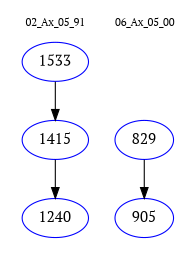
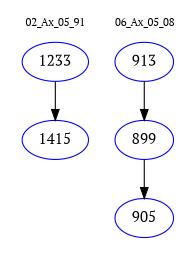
(145, 23) -> (145, 23)
(55, 62) -> (55, 62)
none -> (144, 62)
(144, 140) -> (144, 140)
(55, 218) -> none
